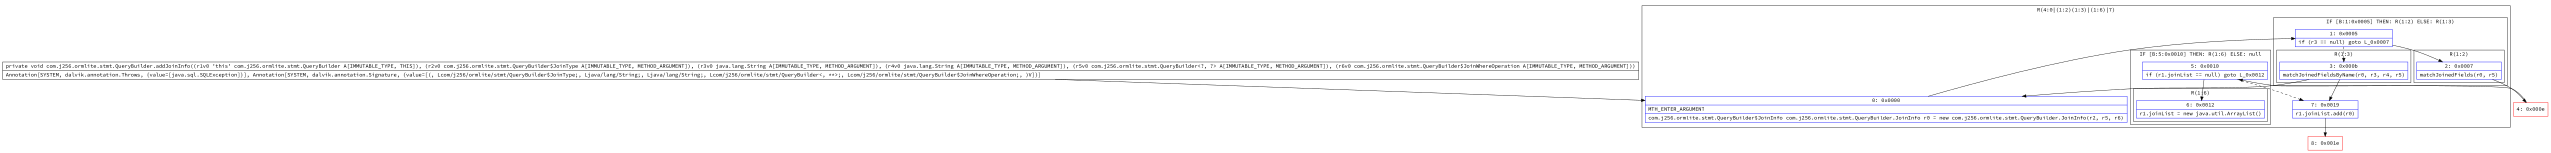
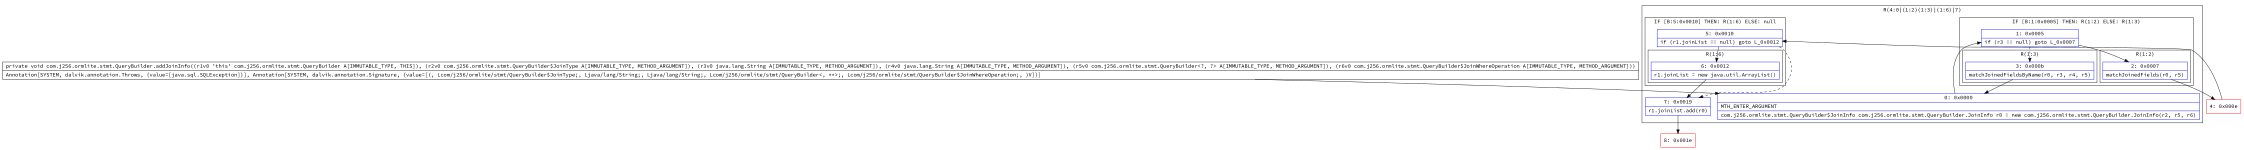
(2335, 88) -> (1697, 88)
